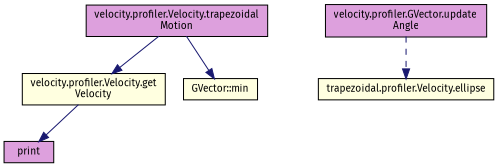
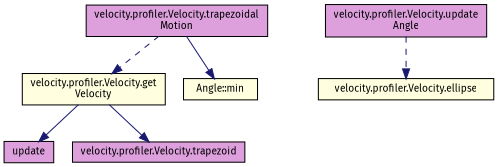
(406, 21) -> (406, 21)
(139, 52) -> (139, 52)
(221, 89) -> (221, 89)
(406, 89) -> (406, 89)
(29, 152) -> (29, 152)
none -> (159, 152)
